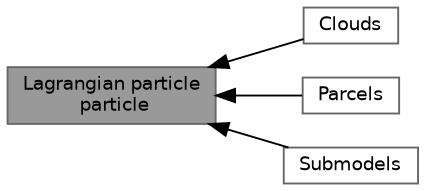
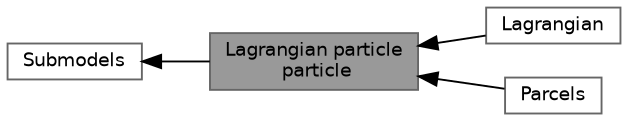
(351, 26) -> (553, 26)
(258, 138) -> (186, 61)
